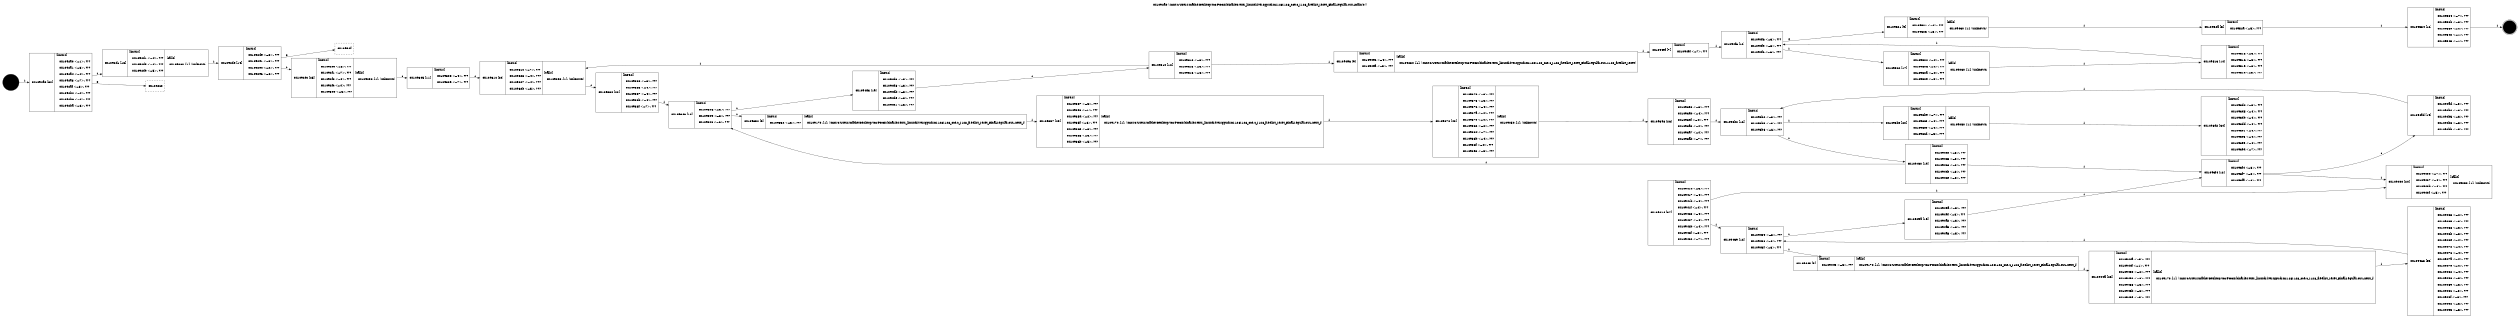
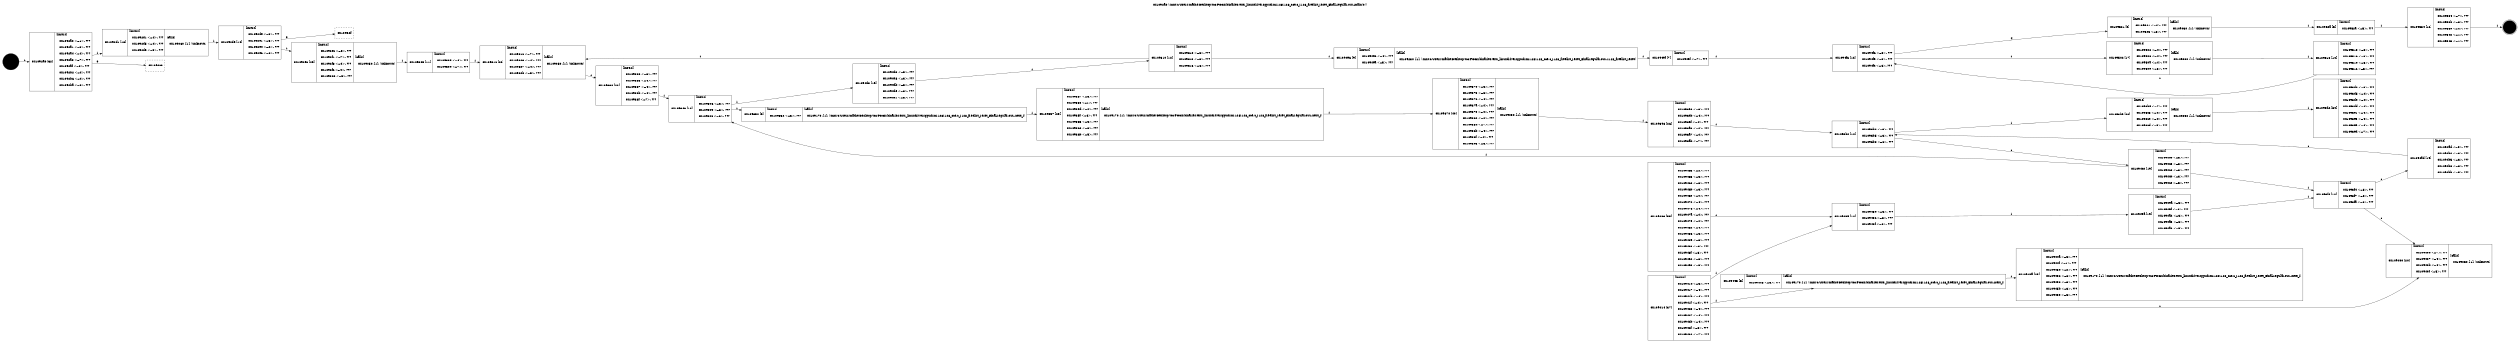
(1801, 254) -> (1761, 296)
(2391, 265) -> none
